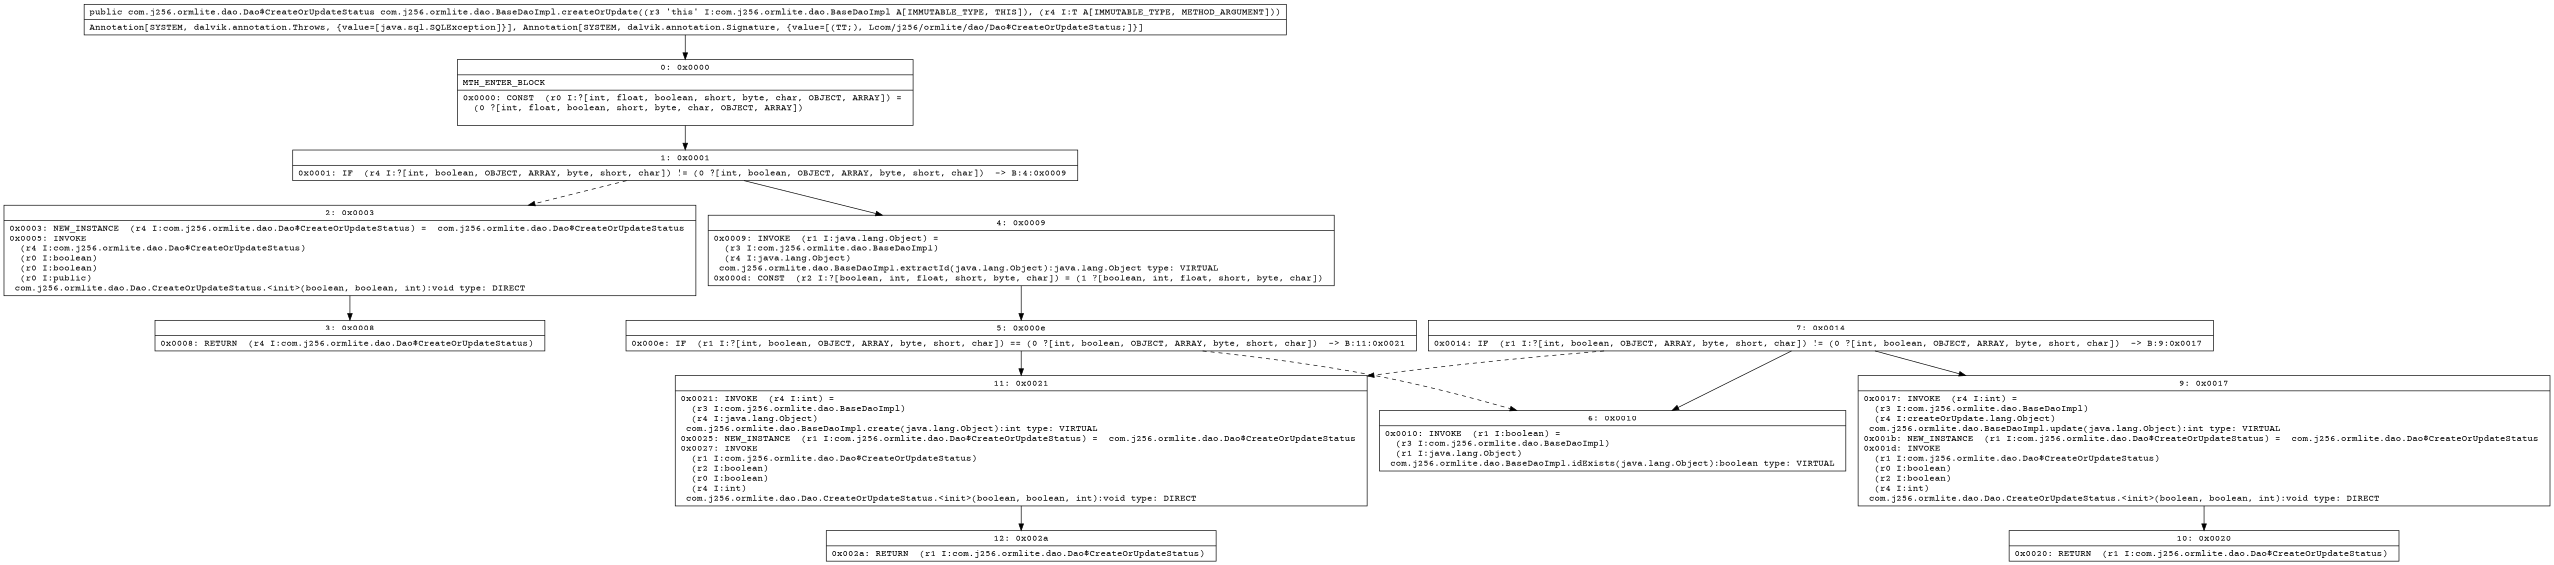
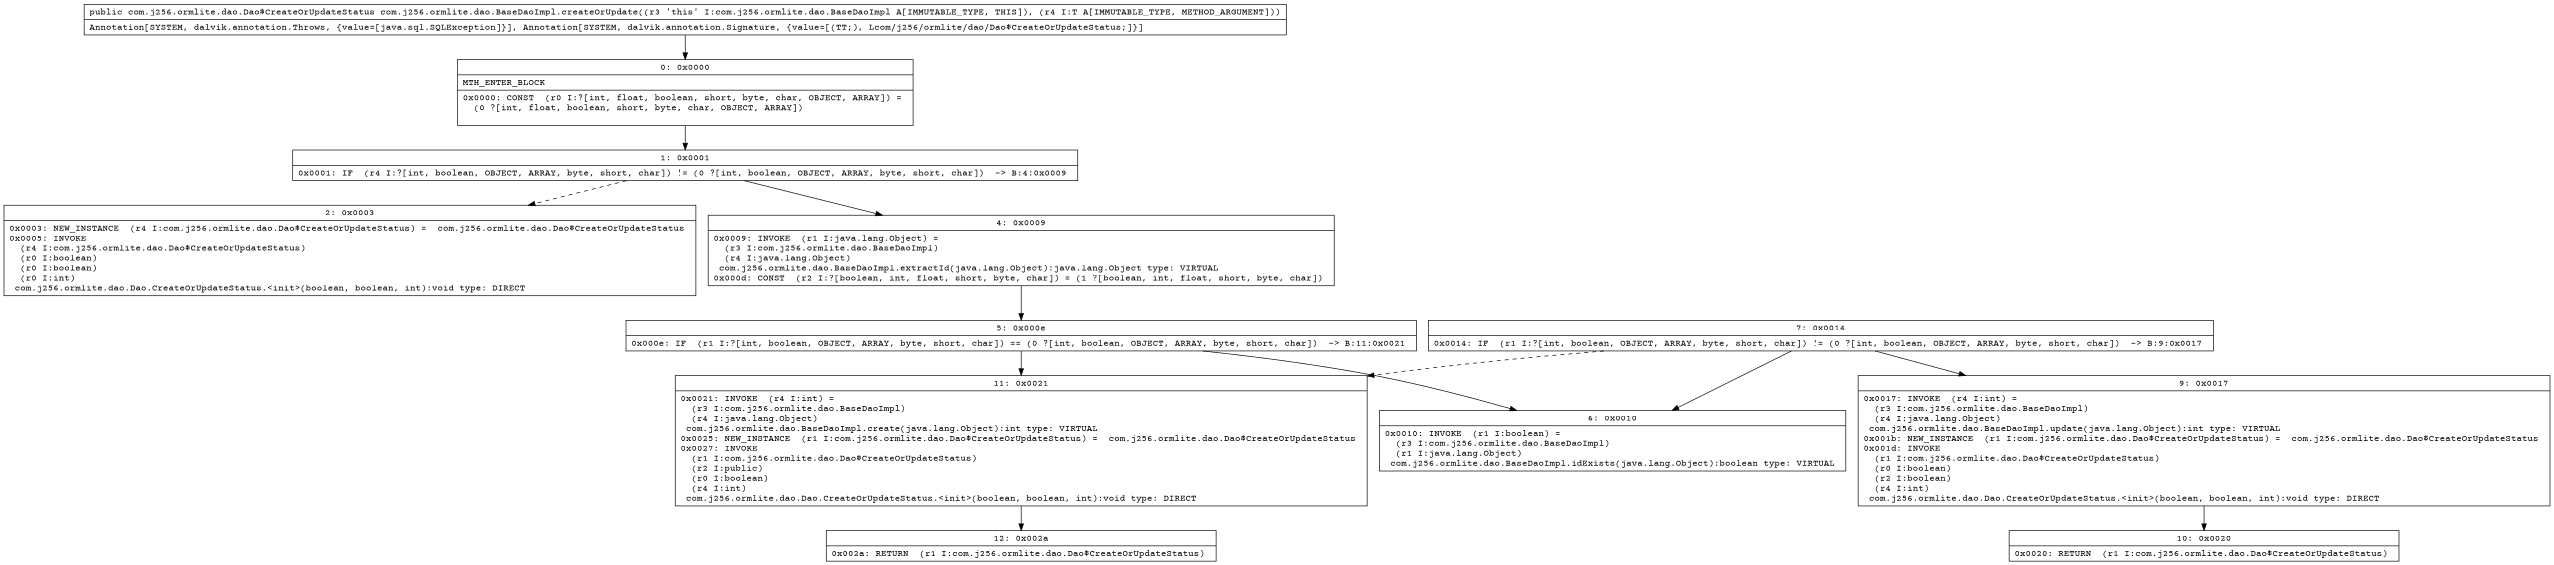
(51, 278) -> (43, 278)
(350, 336) -> none
(1358, 372) -> (1358, 372)
(1960, 418) -> (1932, 418)
(725, 468) -> (722, 468)
